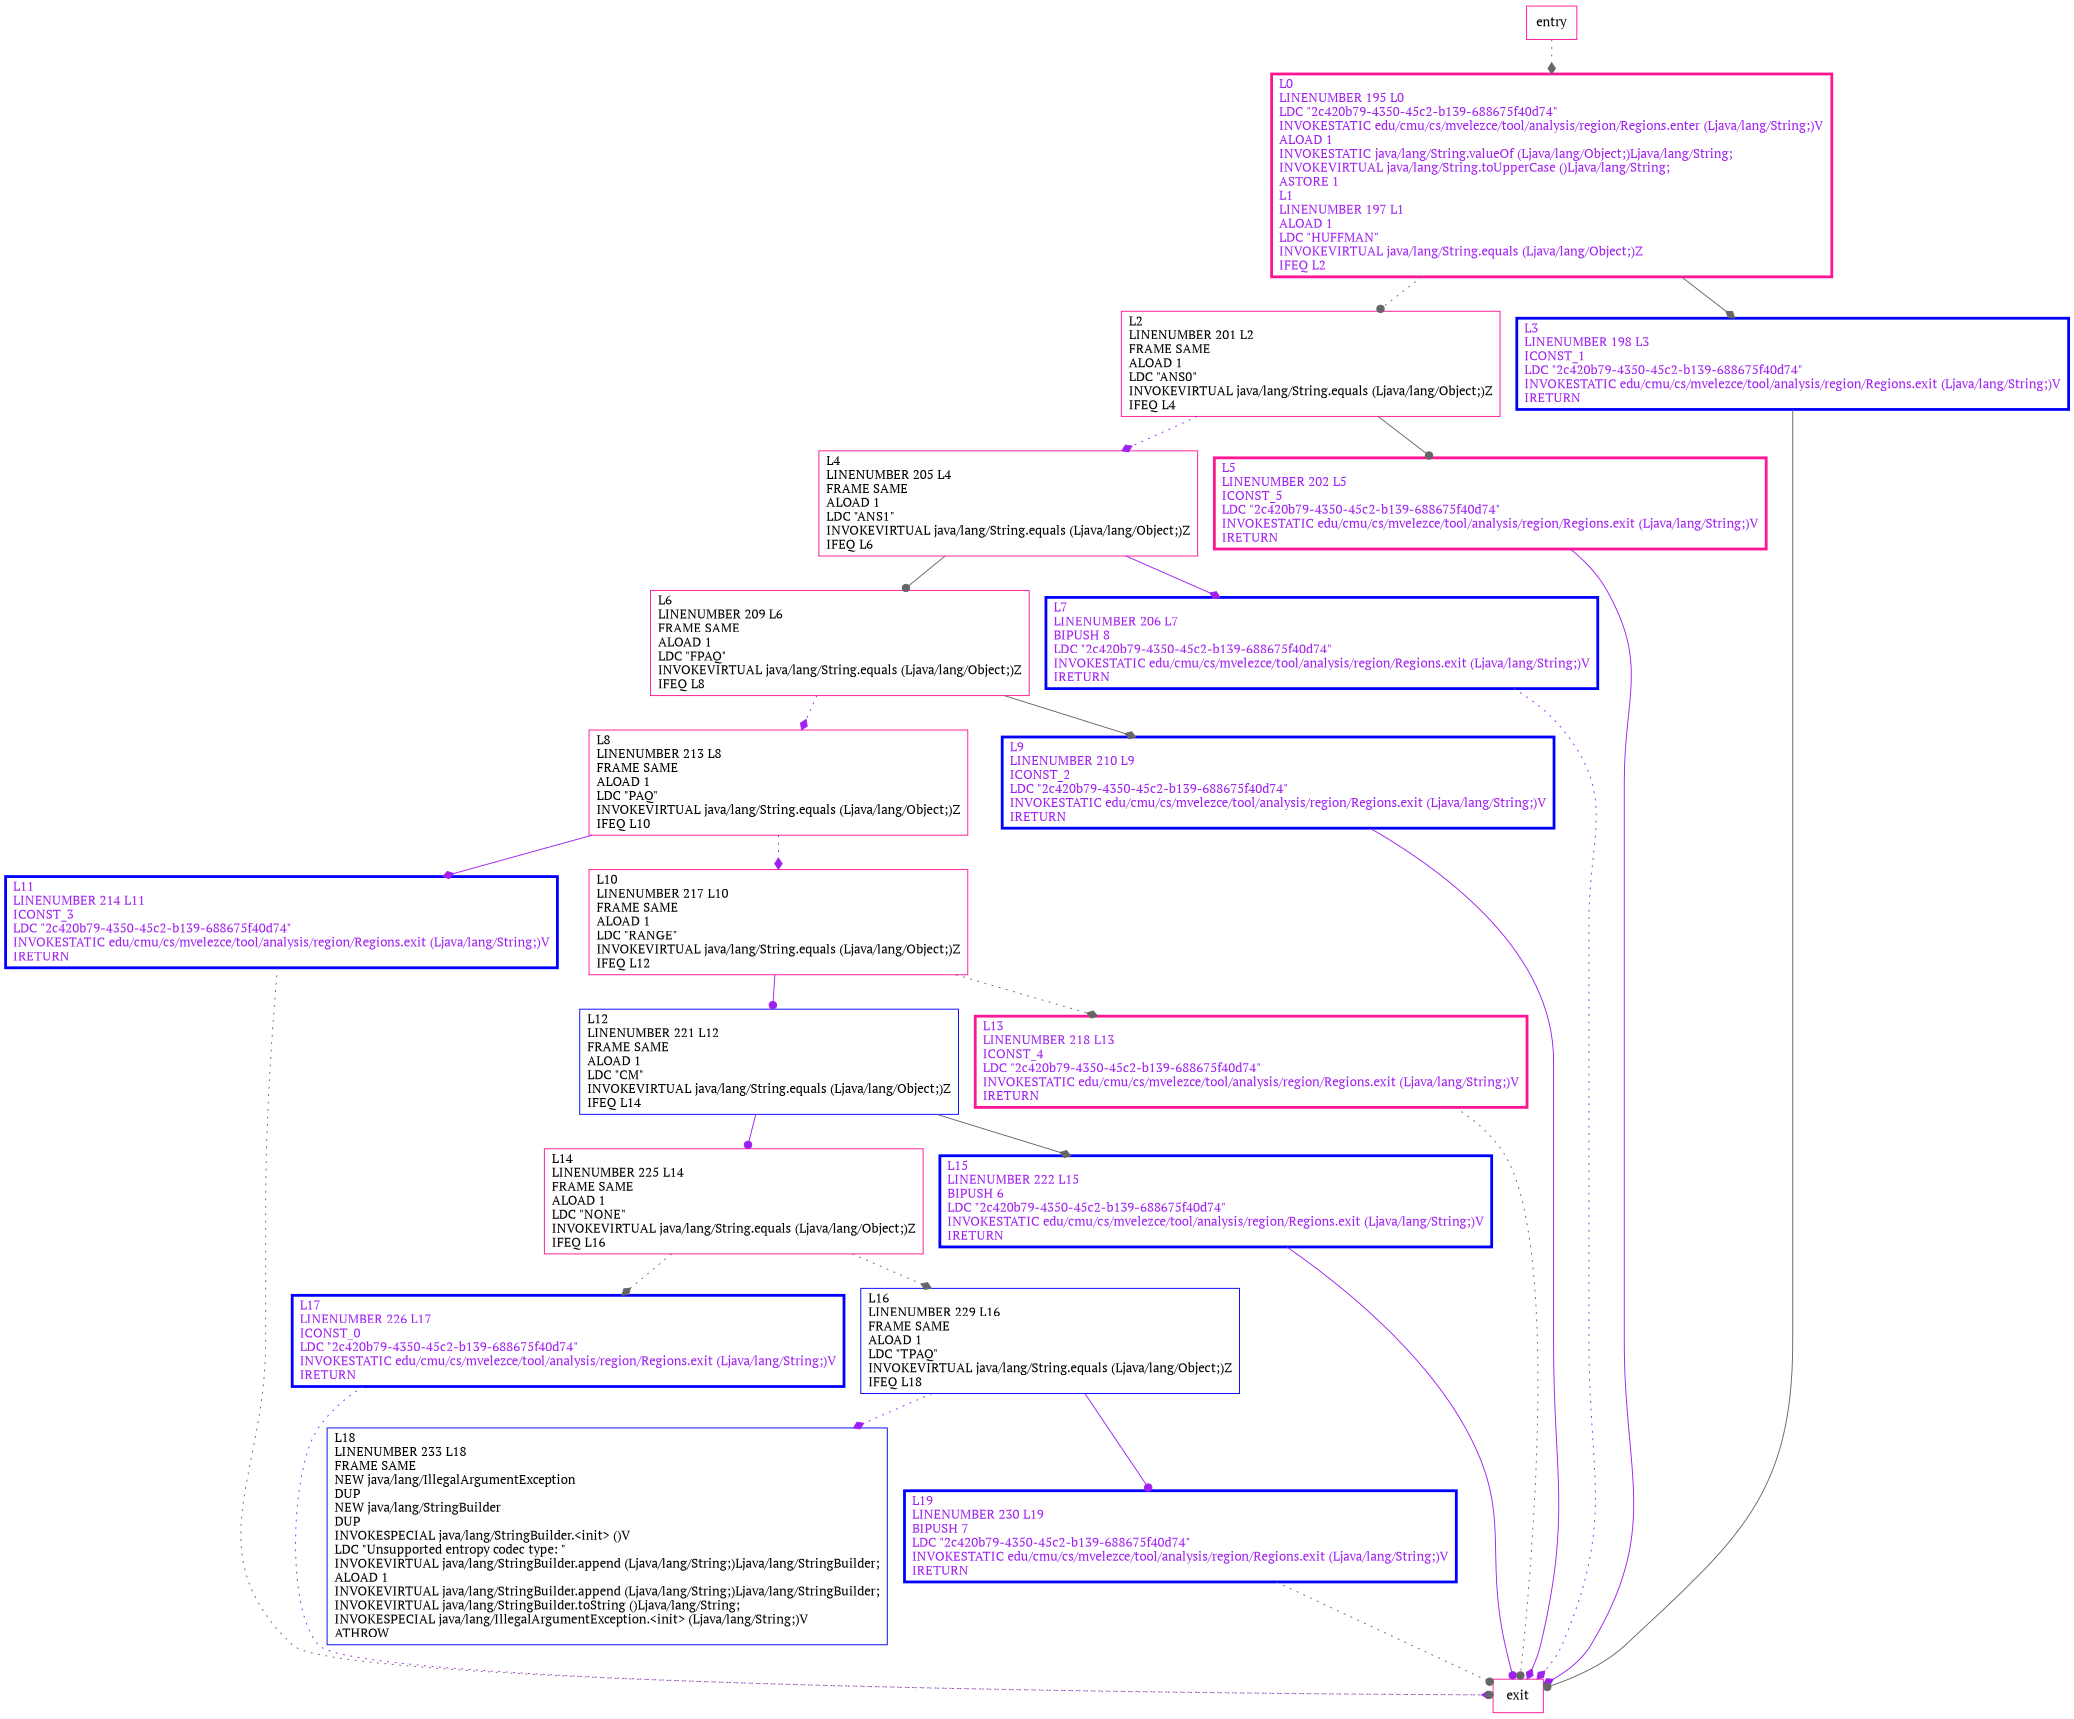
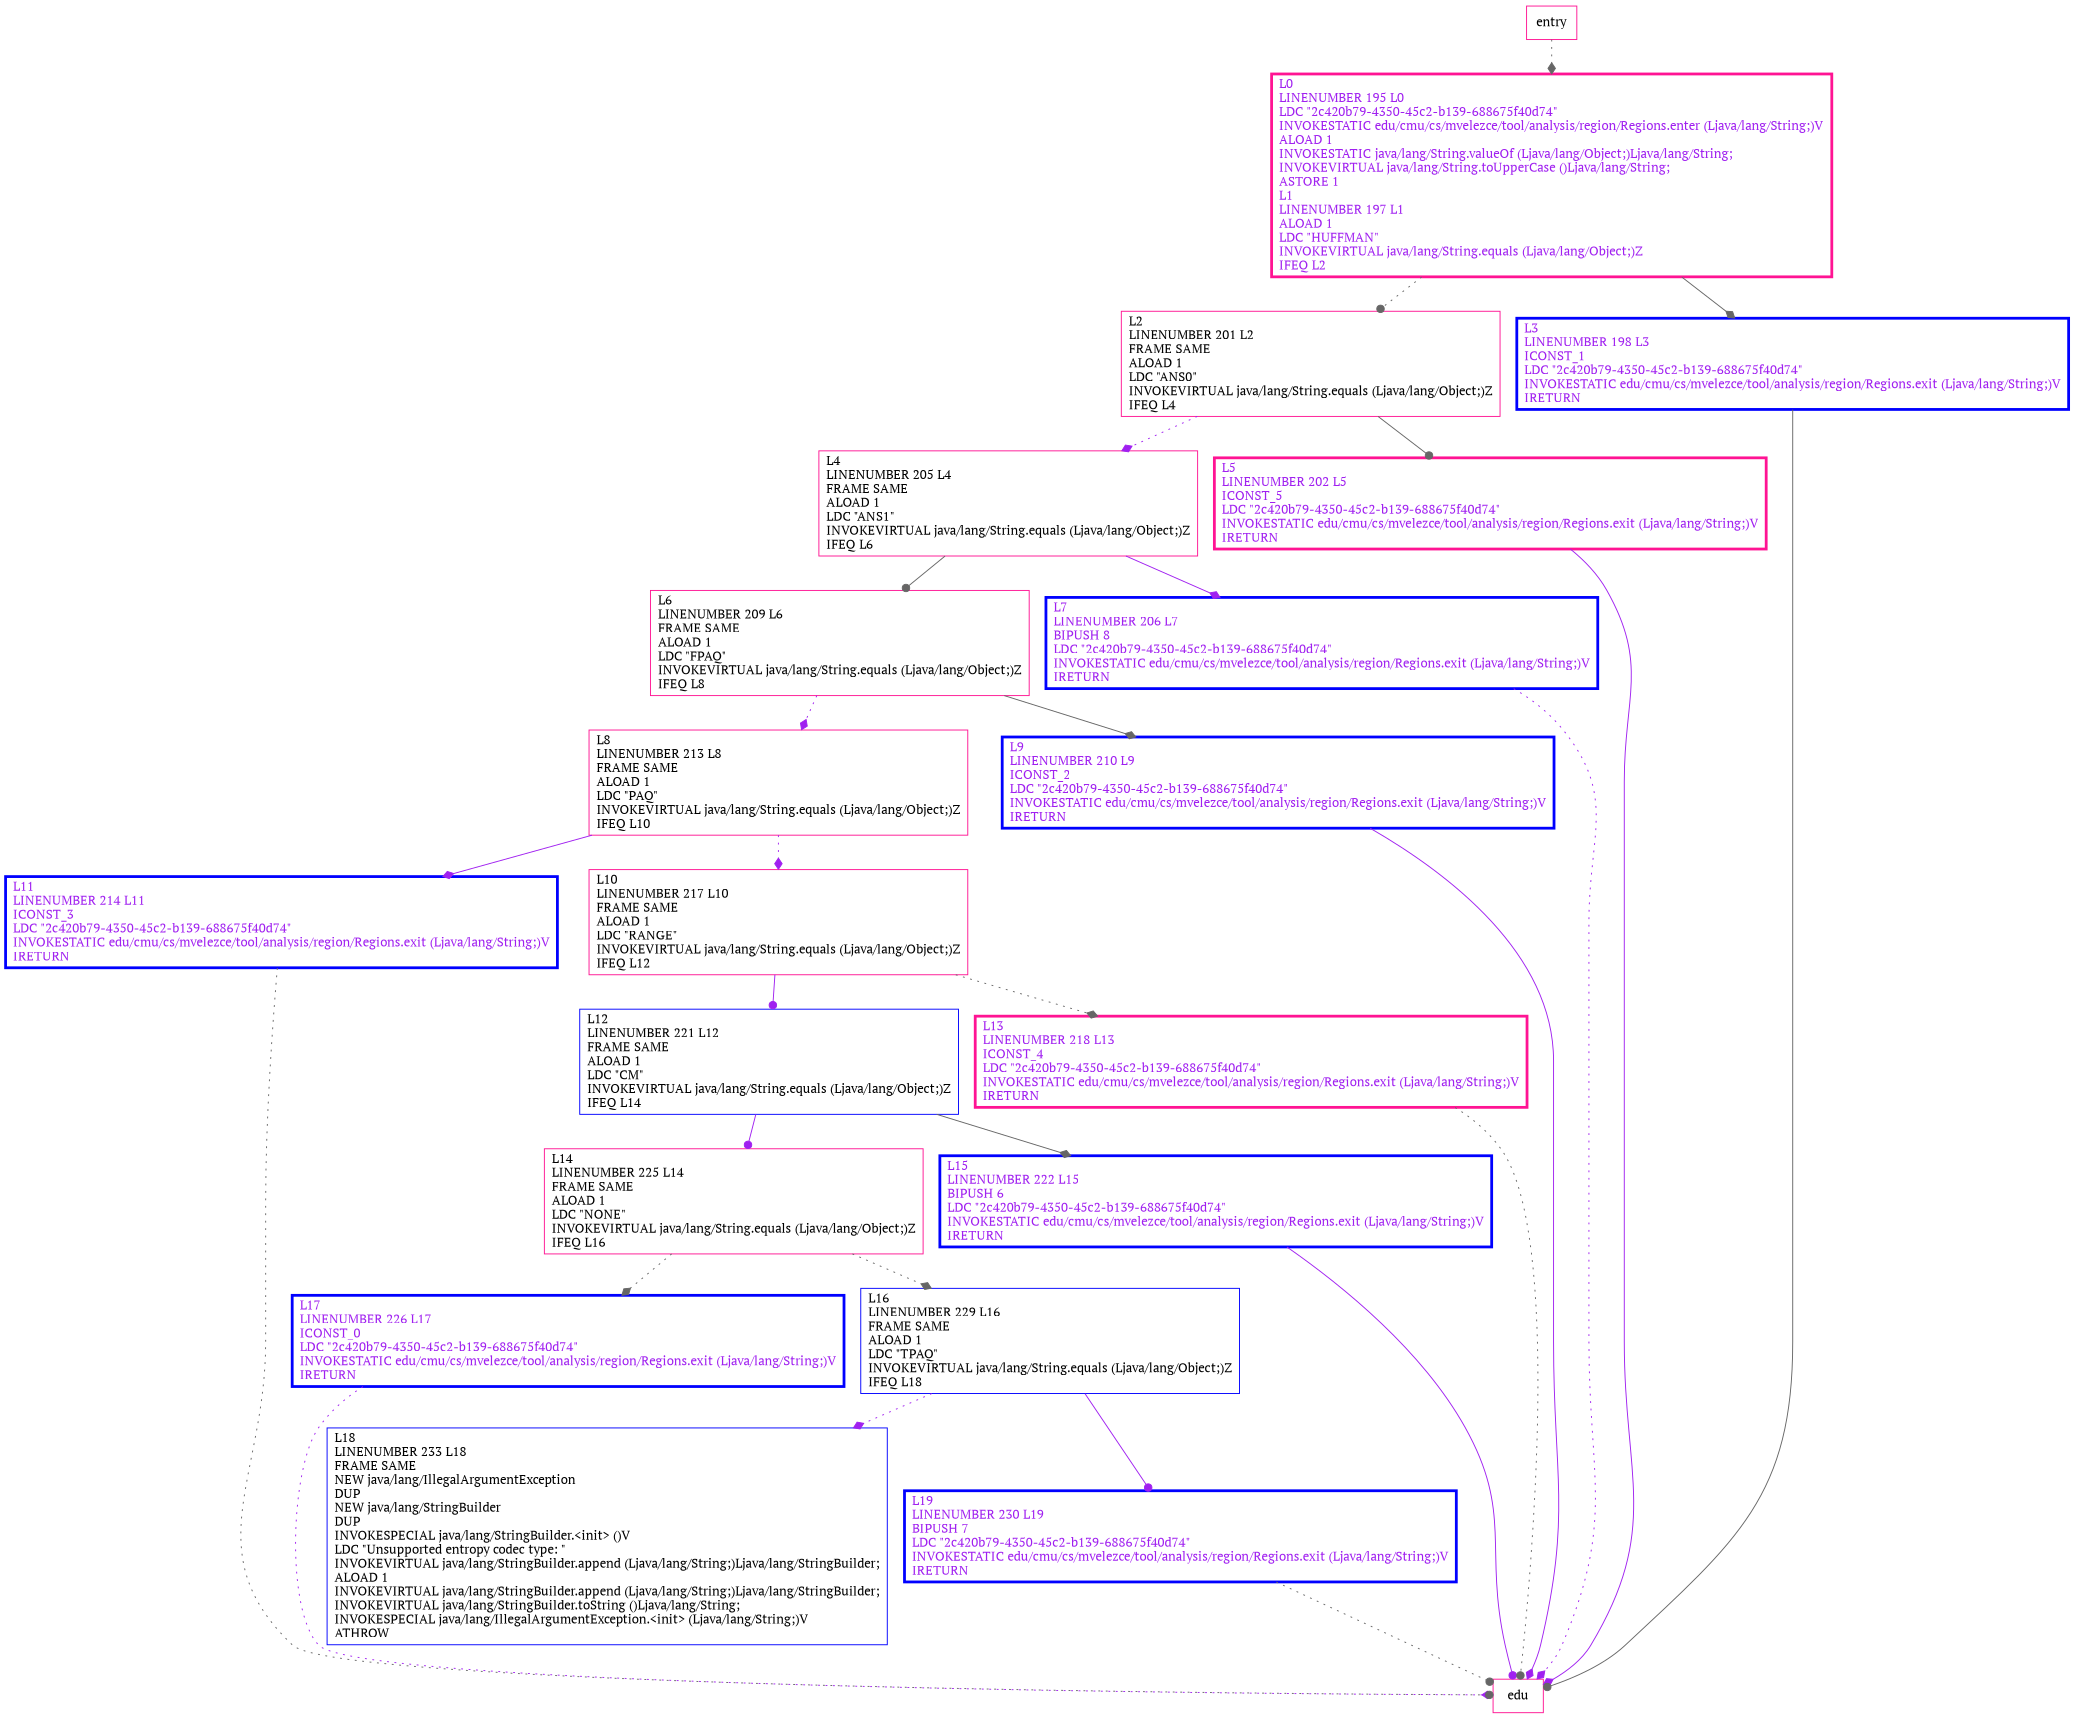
(1518, 1696) -> (1518, 1696)
